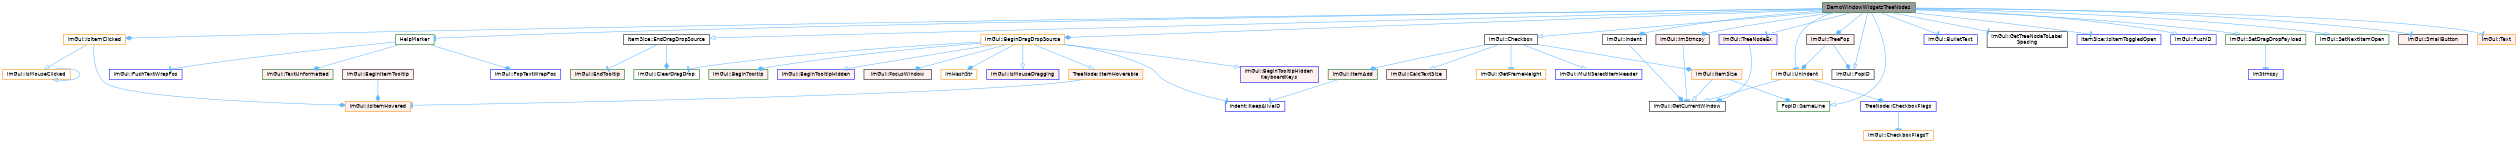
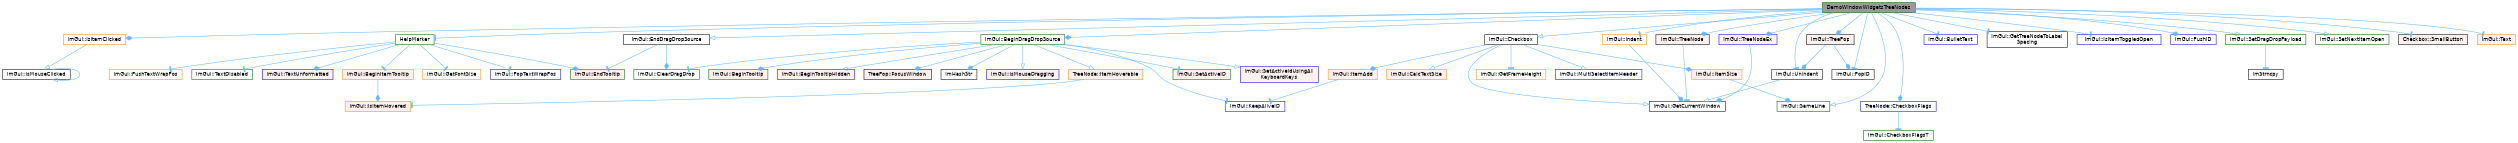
(2045, 17) -> (2045, 17)
(1733, 19) -> (1733, 19)
(1804, 25) -> (1804, 25)
(667, 40) -> (667, 40)
(1023, 40) -> (1023, 40)
(1624, 40) -> (1624, 40)
(1683, 40) -> (1683, 40)
(1861, 40) -> (1861, 40)
(2119, 40) -> (2119, 40)
(2433, 40) -> (2433, 40)
none -> (503, 55)
none -> (398, 56)
(467, 56) -> (467, 56)
(36, 74) -> (36, 74)
(146, 74) -> (146, 74)
none -> (222, 74)
(298, 74) -> (298, 74)
(378, 74) -> (378, 74)
none -> (452, 74)
(898, 74) -> (898, 74)
(959, 74) -> (959, 74)
none -> (1202, 74)
(1279, 74) -> (1279, 74)
(1353, 74) -> (1353, 74)
(1417, 74) -> (1417, 74)
(1797, 74) -> (1797, 74)
(2266, 74) -> (2266, 74)
(1704, 88) -> (1529, 96)
(1845, 89) -> (1902, 49)
(201, 98) -> none
(1255, 106) -> (1255, 106)
(1803, 106) -> (1803, 106)
(1898, 135) -> (1898, 135)
